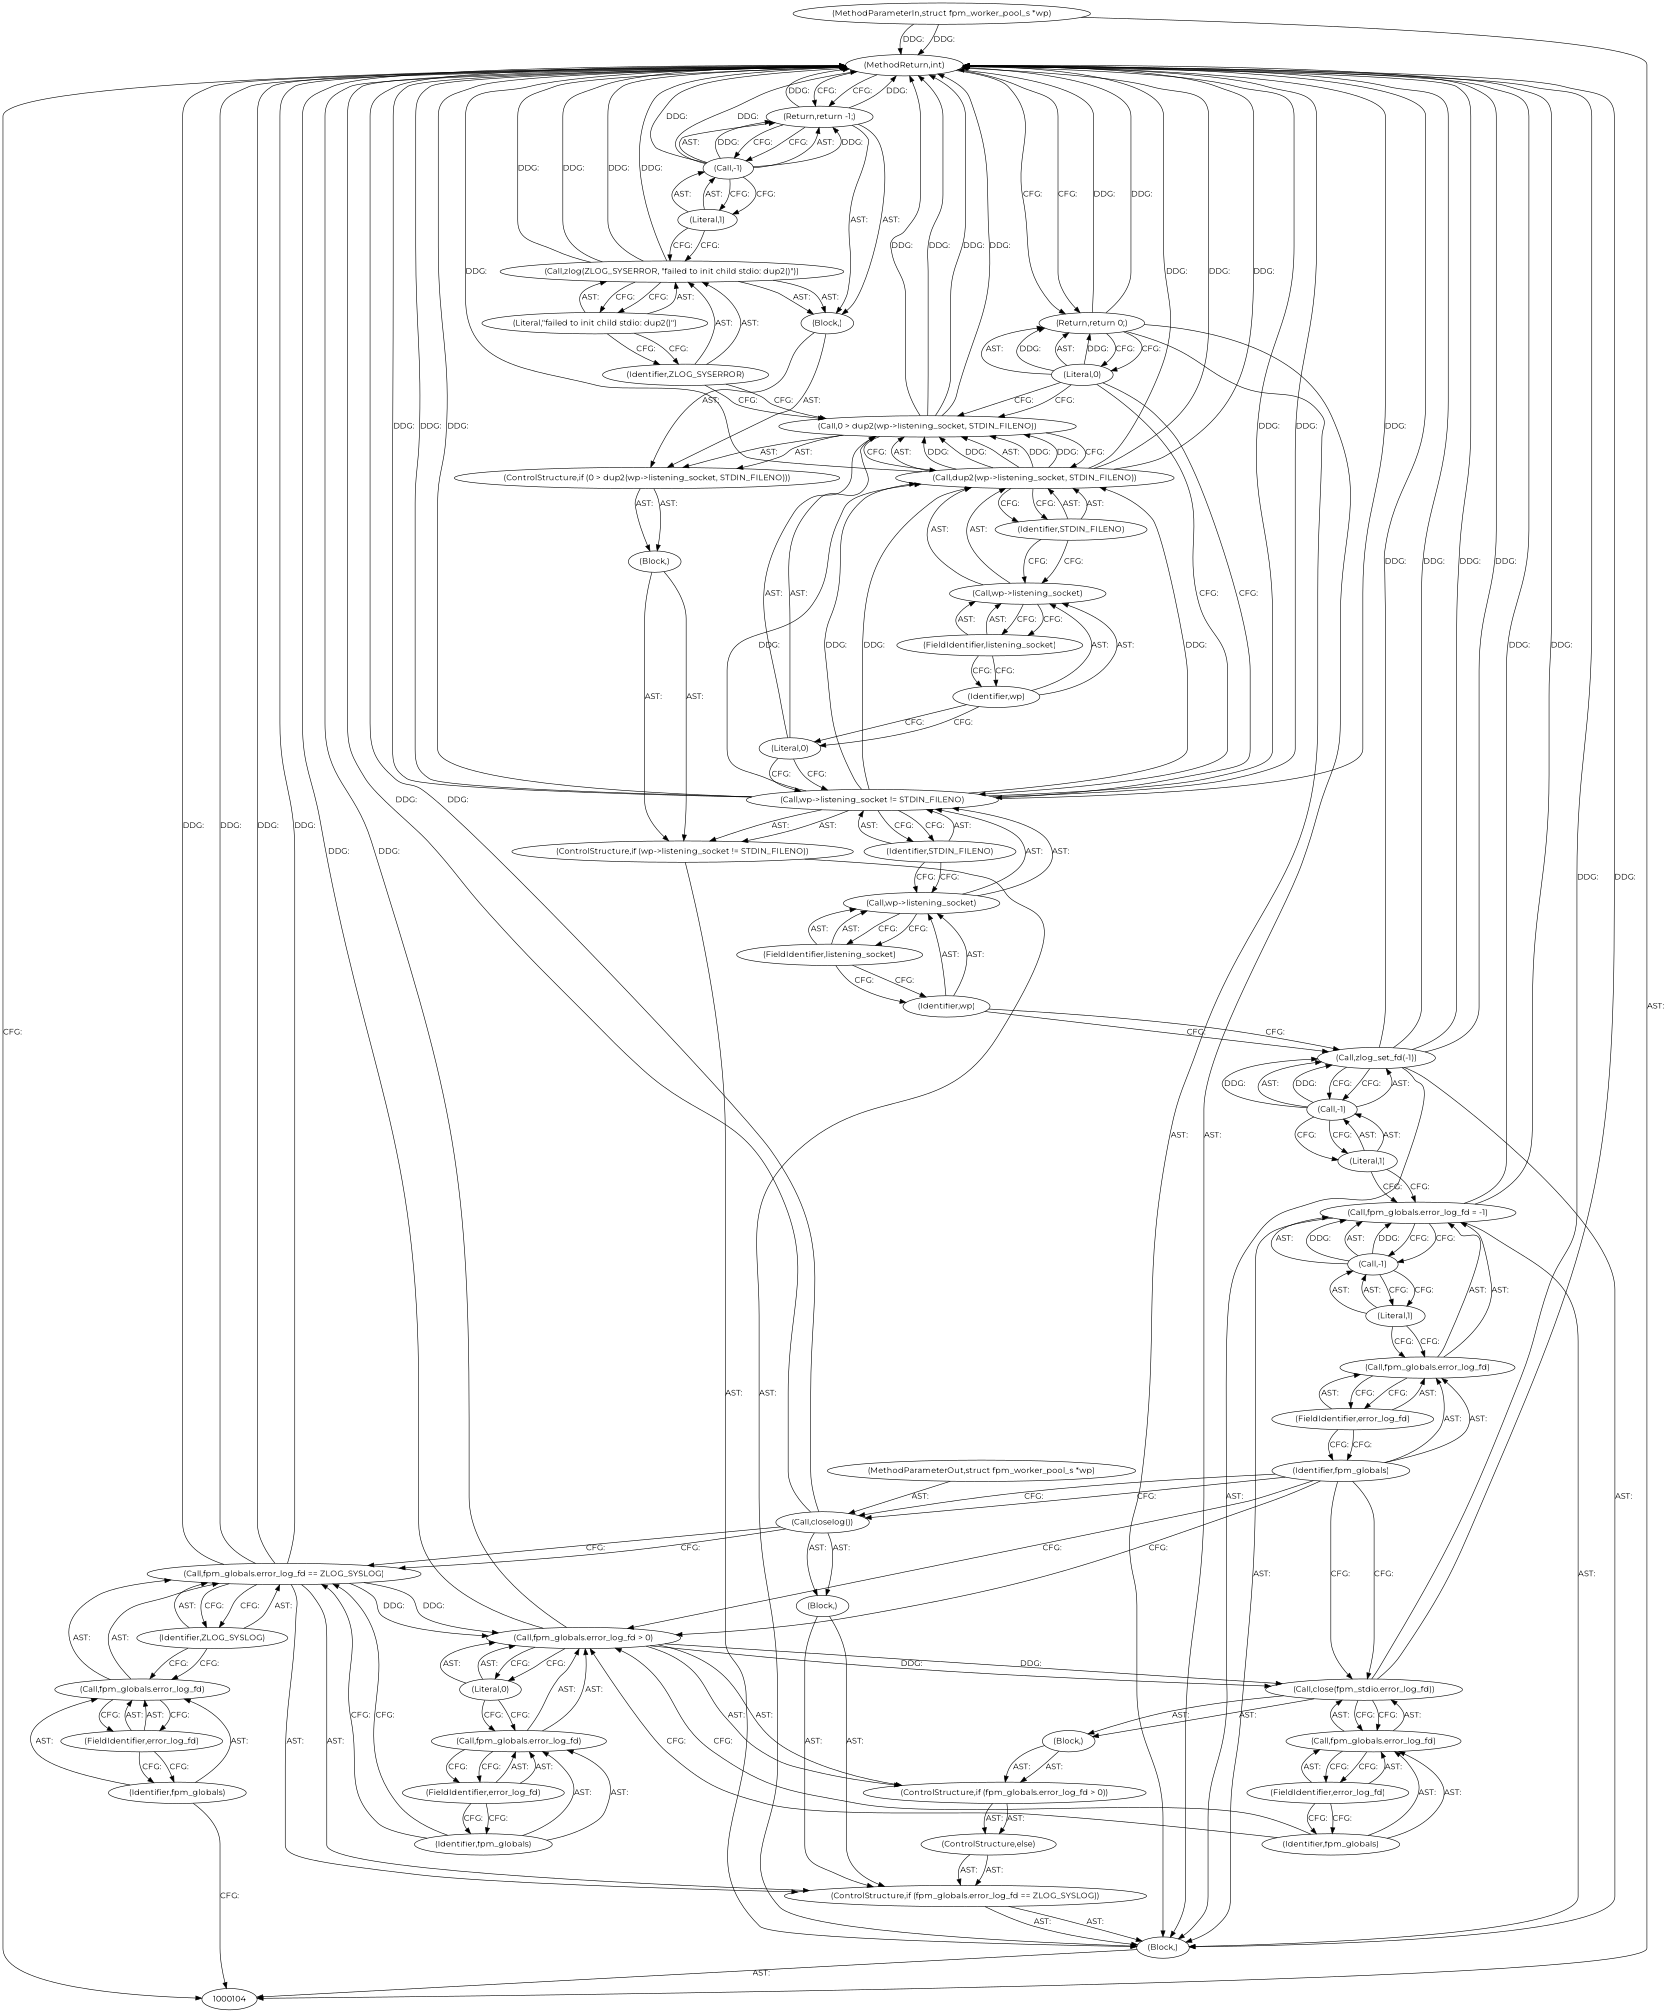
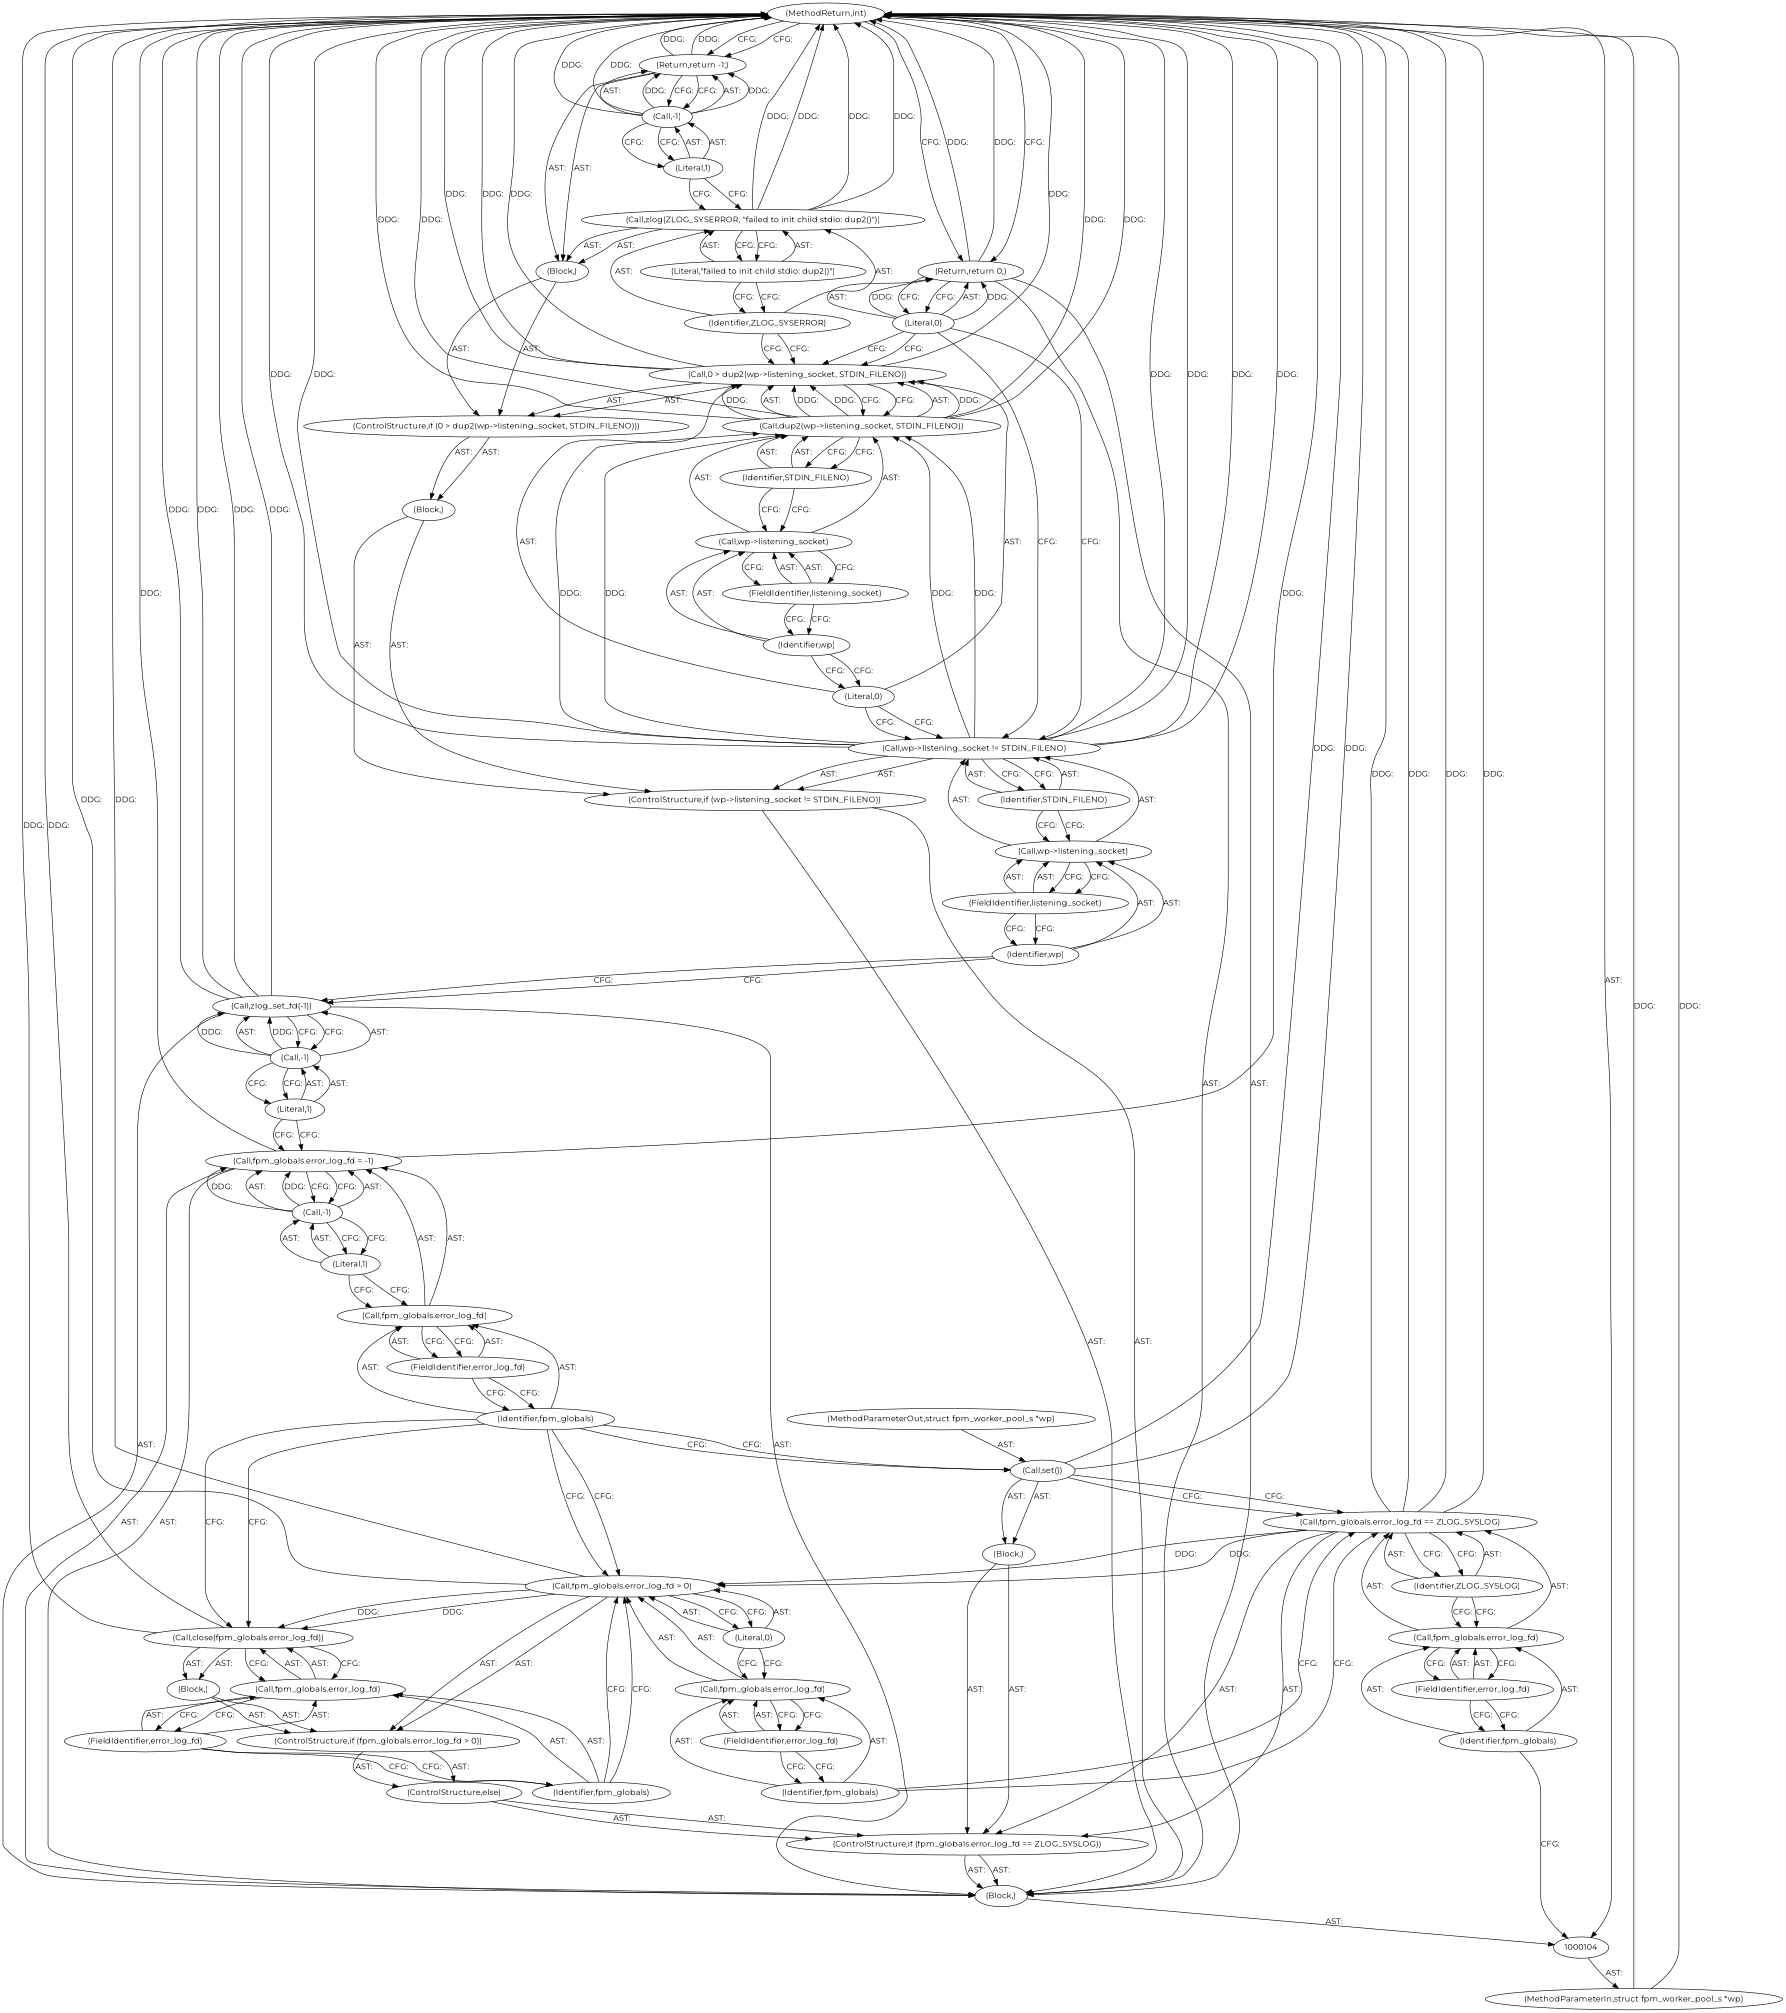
(14, 1032) -> (1615, 981)
(1647, 1414) -> (1600, 1972)
(823, 1522) -> (1043, 1471)
(1364, 1690) -> (248, 1638)
